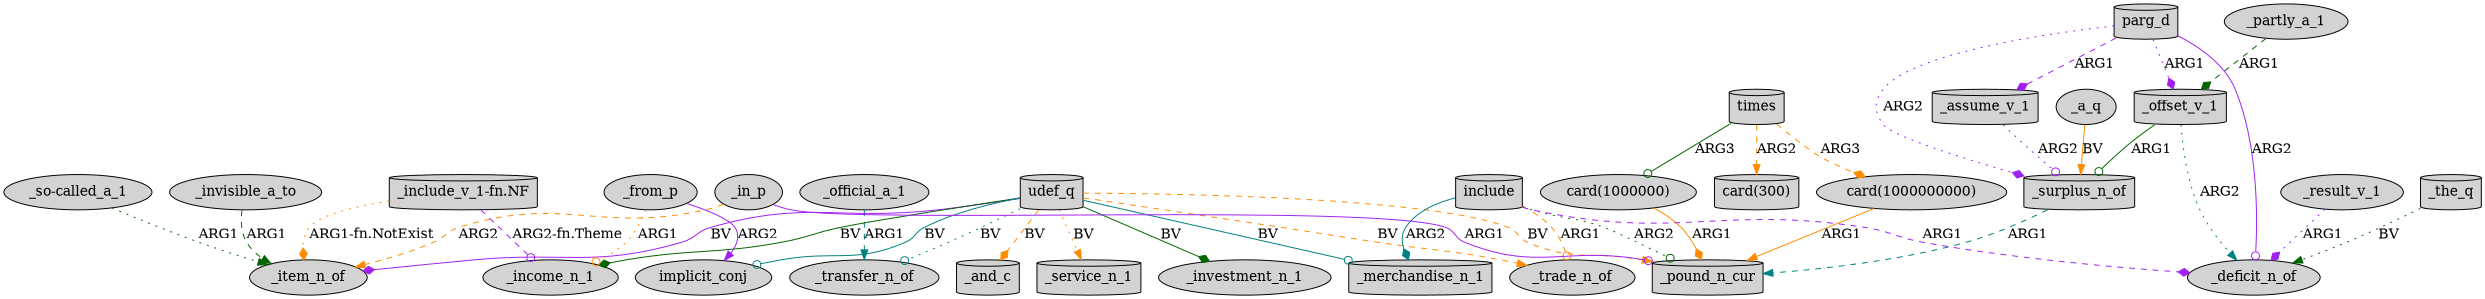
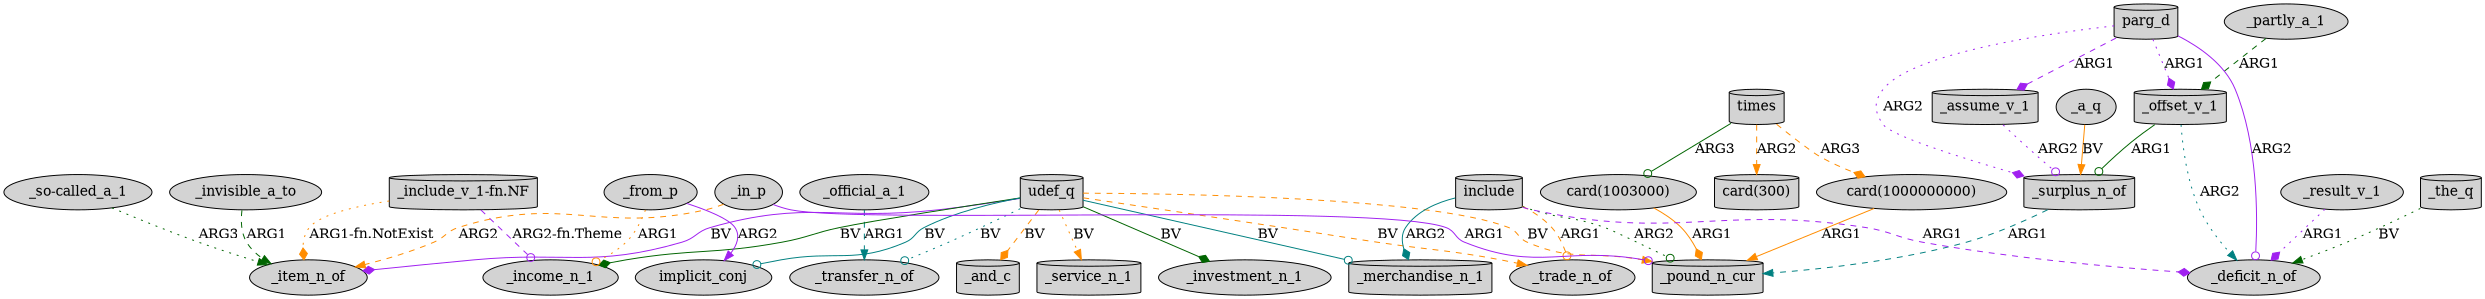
(1618, 192) -> (1618, 192)
(219, 235) -> (219, 235)
